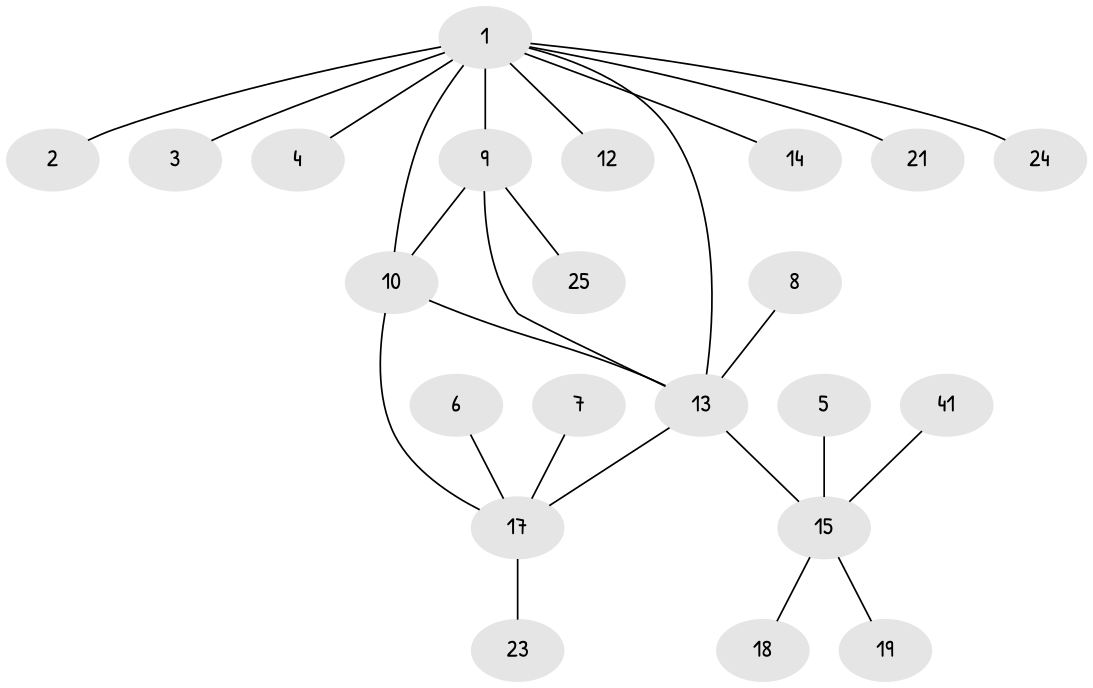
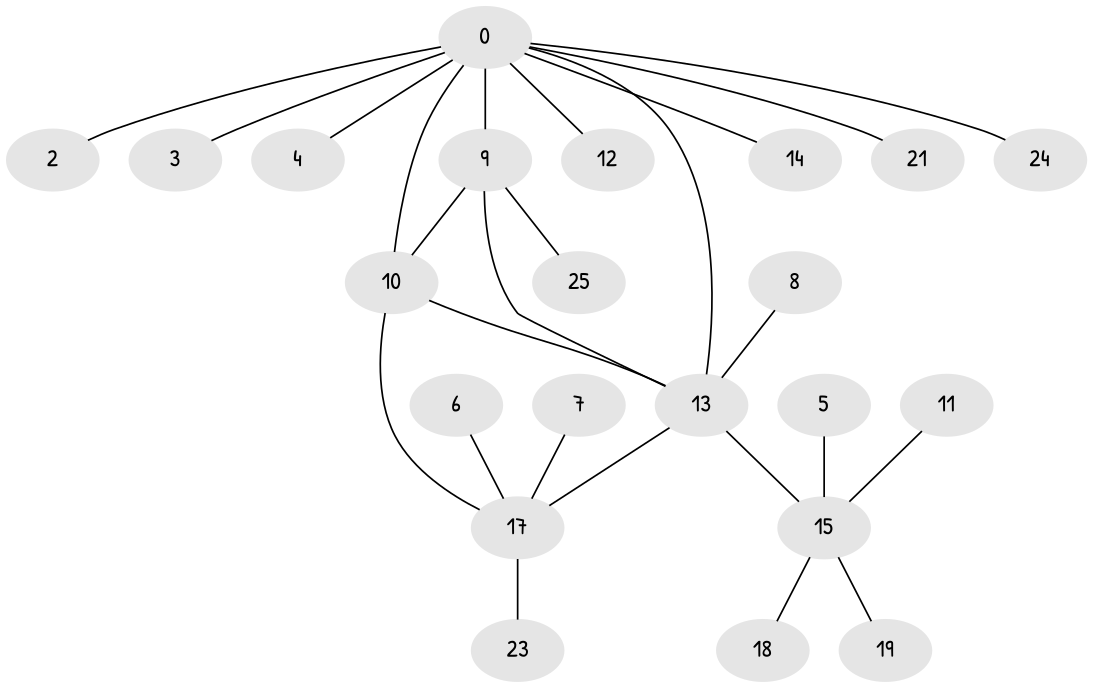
(485, 37) -> (485, 37)
(947, 405) -> (947, 405)
